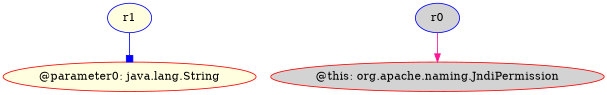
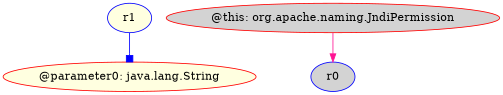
(437, 43) -> (333, 43)
